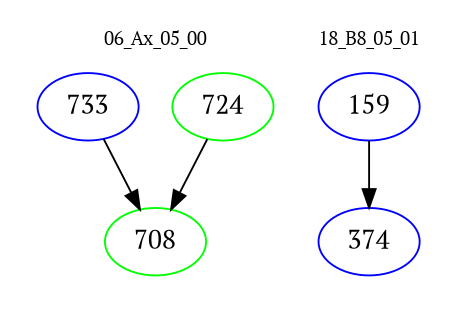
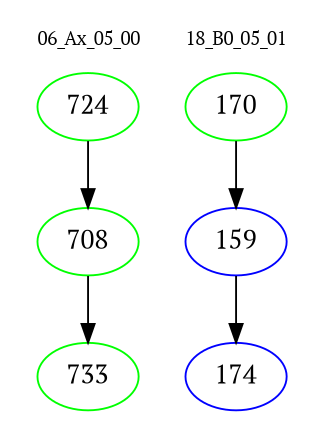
(370, 40) -> (237, 40)
(88, 107) -> (88, 377)
none -> (236, 107)
(117, 166) -> (88, 300)
(369, 242) -> (236, 377)
